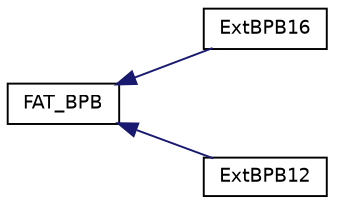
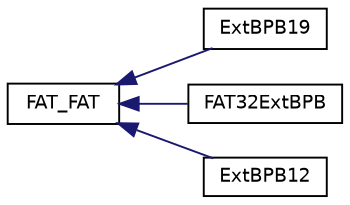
(265, 29) -> (265, 29)
(63, 104) -> (63, 104)
none -> (265, 104)
